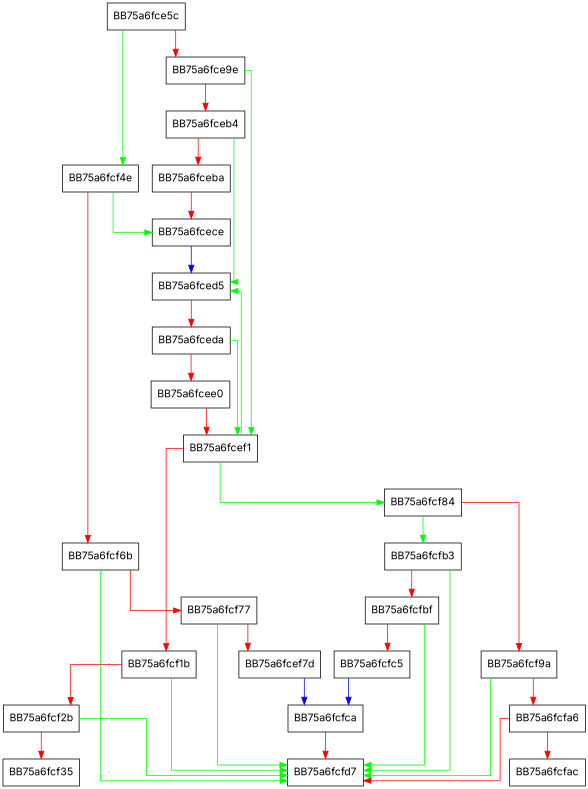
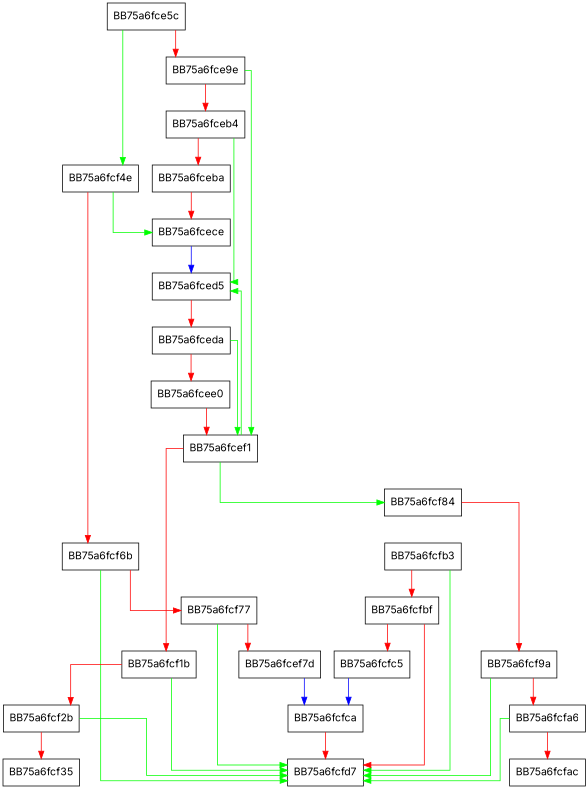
(423, 526) -> none
(424, 721) -> (424, 721)
(471, 781) -> (471, 781)
